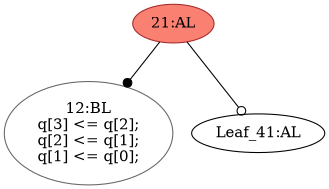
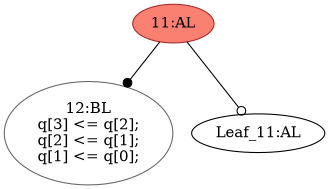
(173, 24) -> (173, 24)
(258, 133) -> (258, 133)
